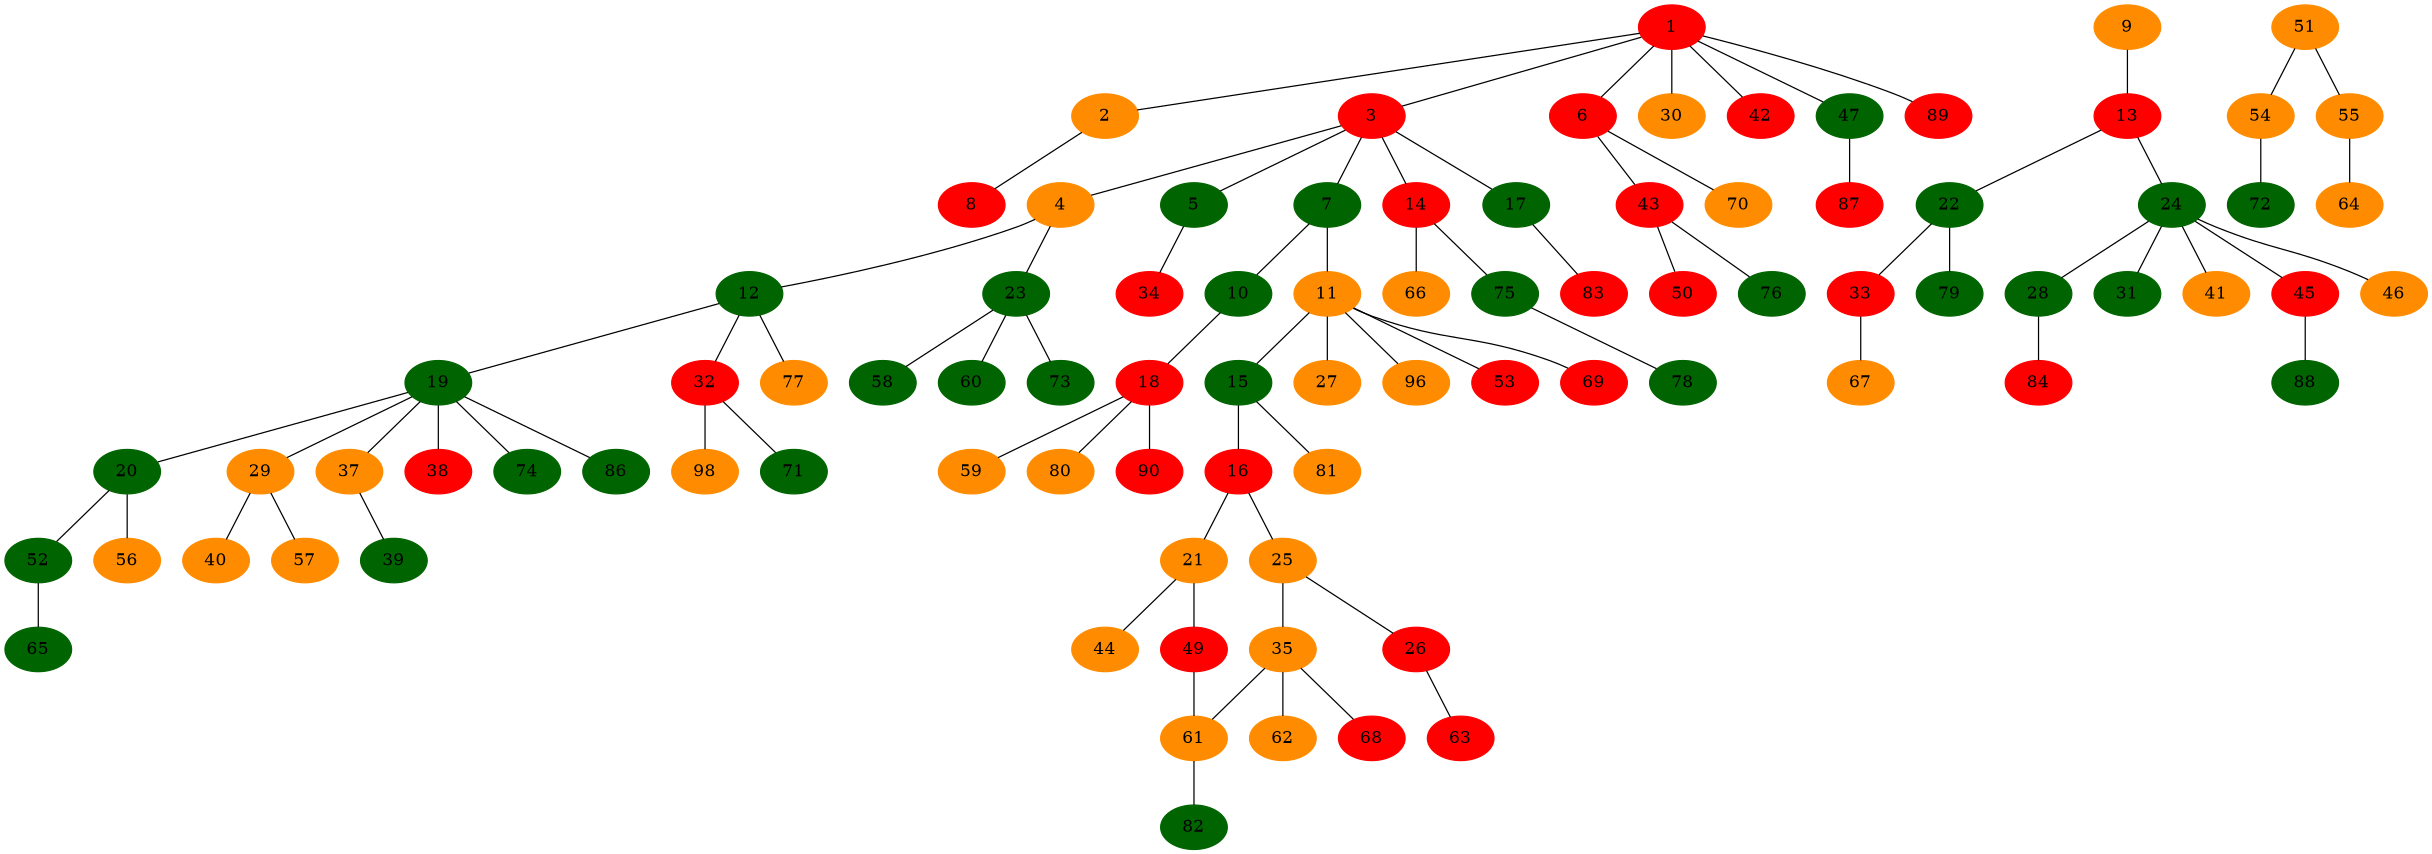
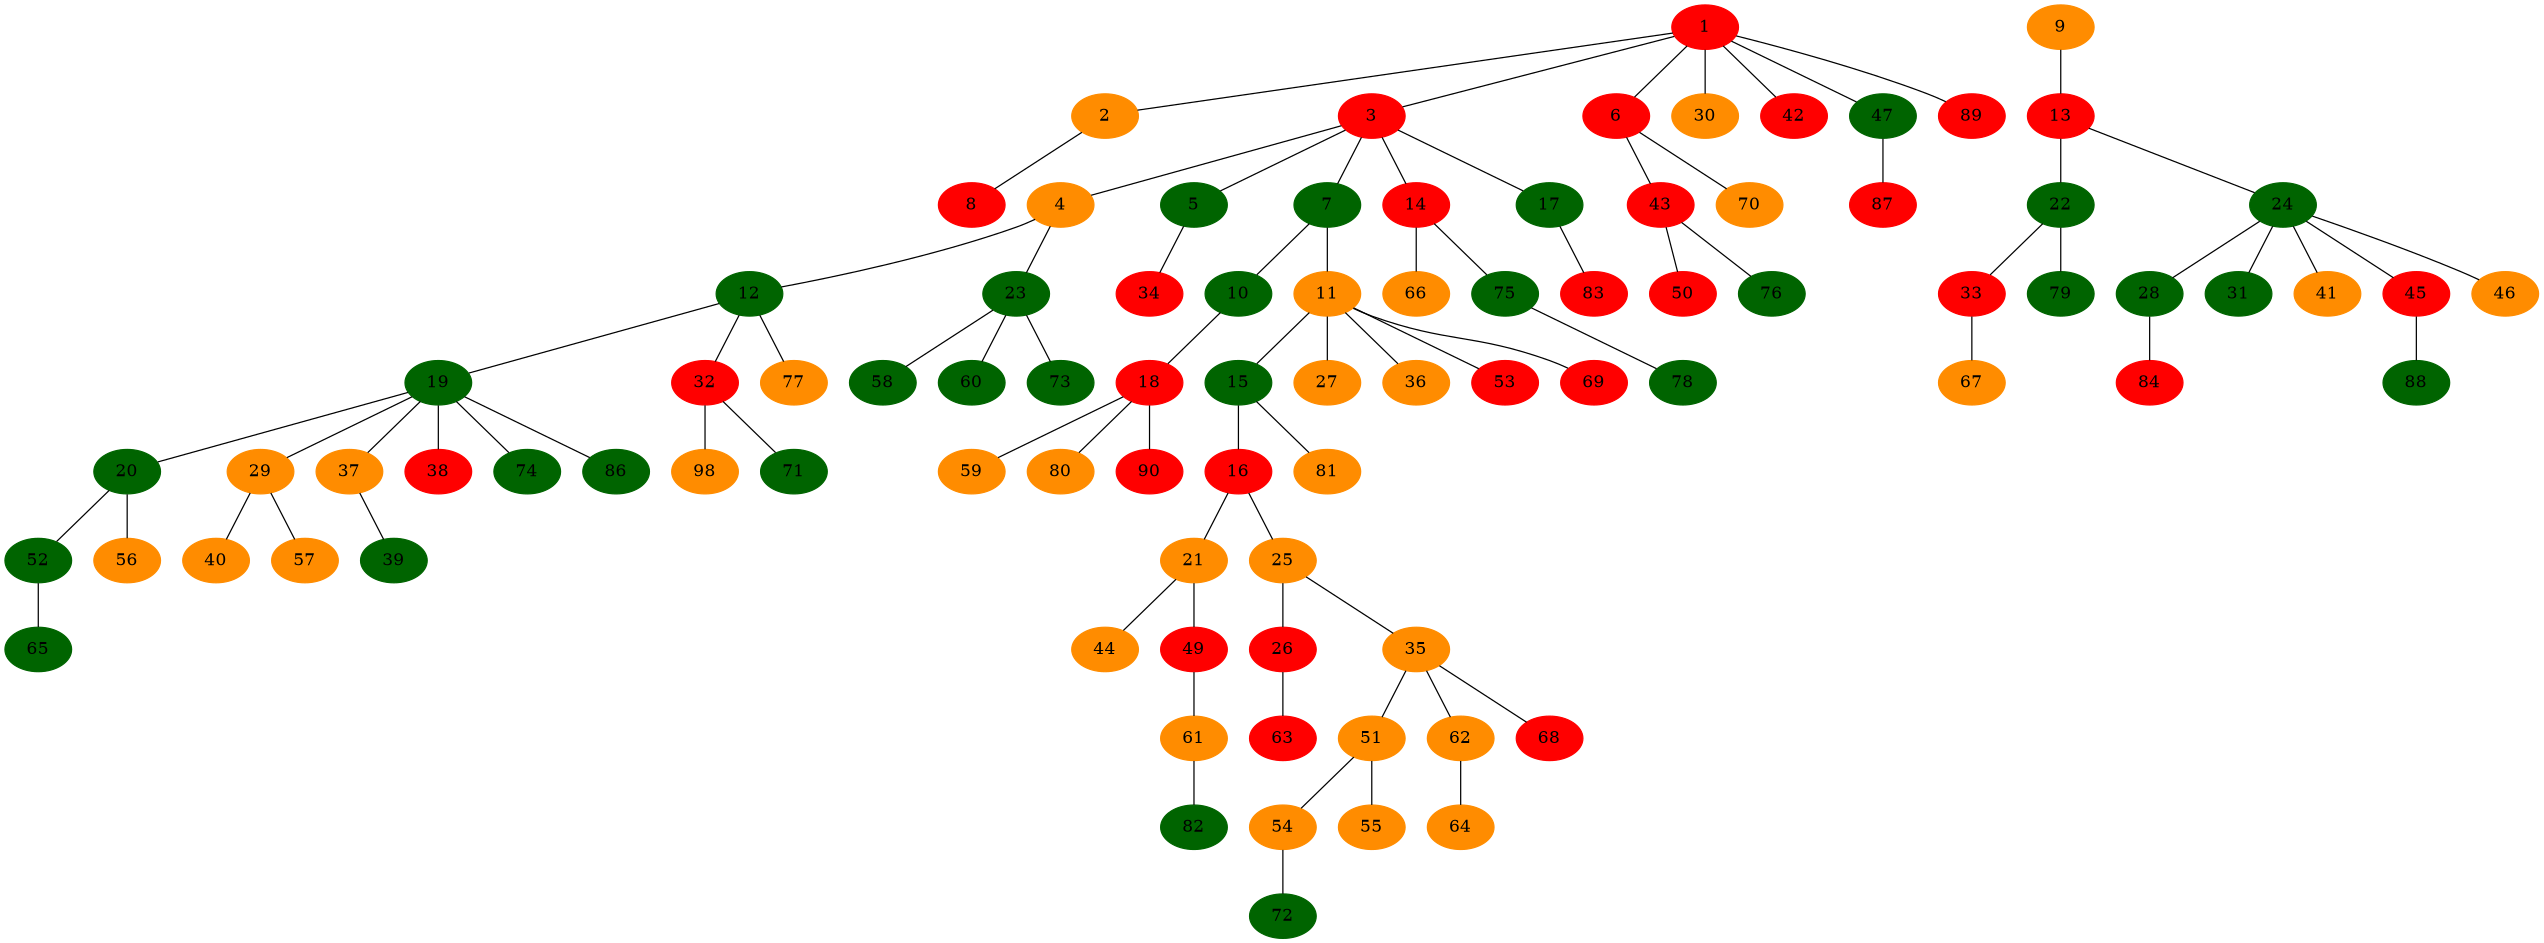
(2350, 161) -> (1461, 783)
(1416, 383) -> (1416, 383)
(1239, 694) -> (1394, 694)
